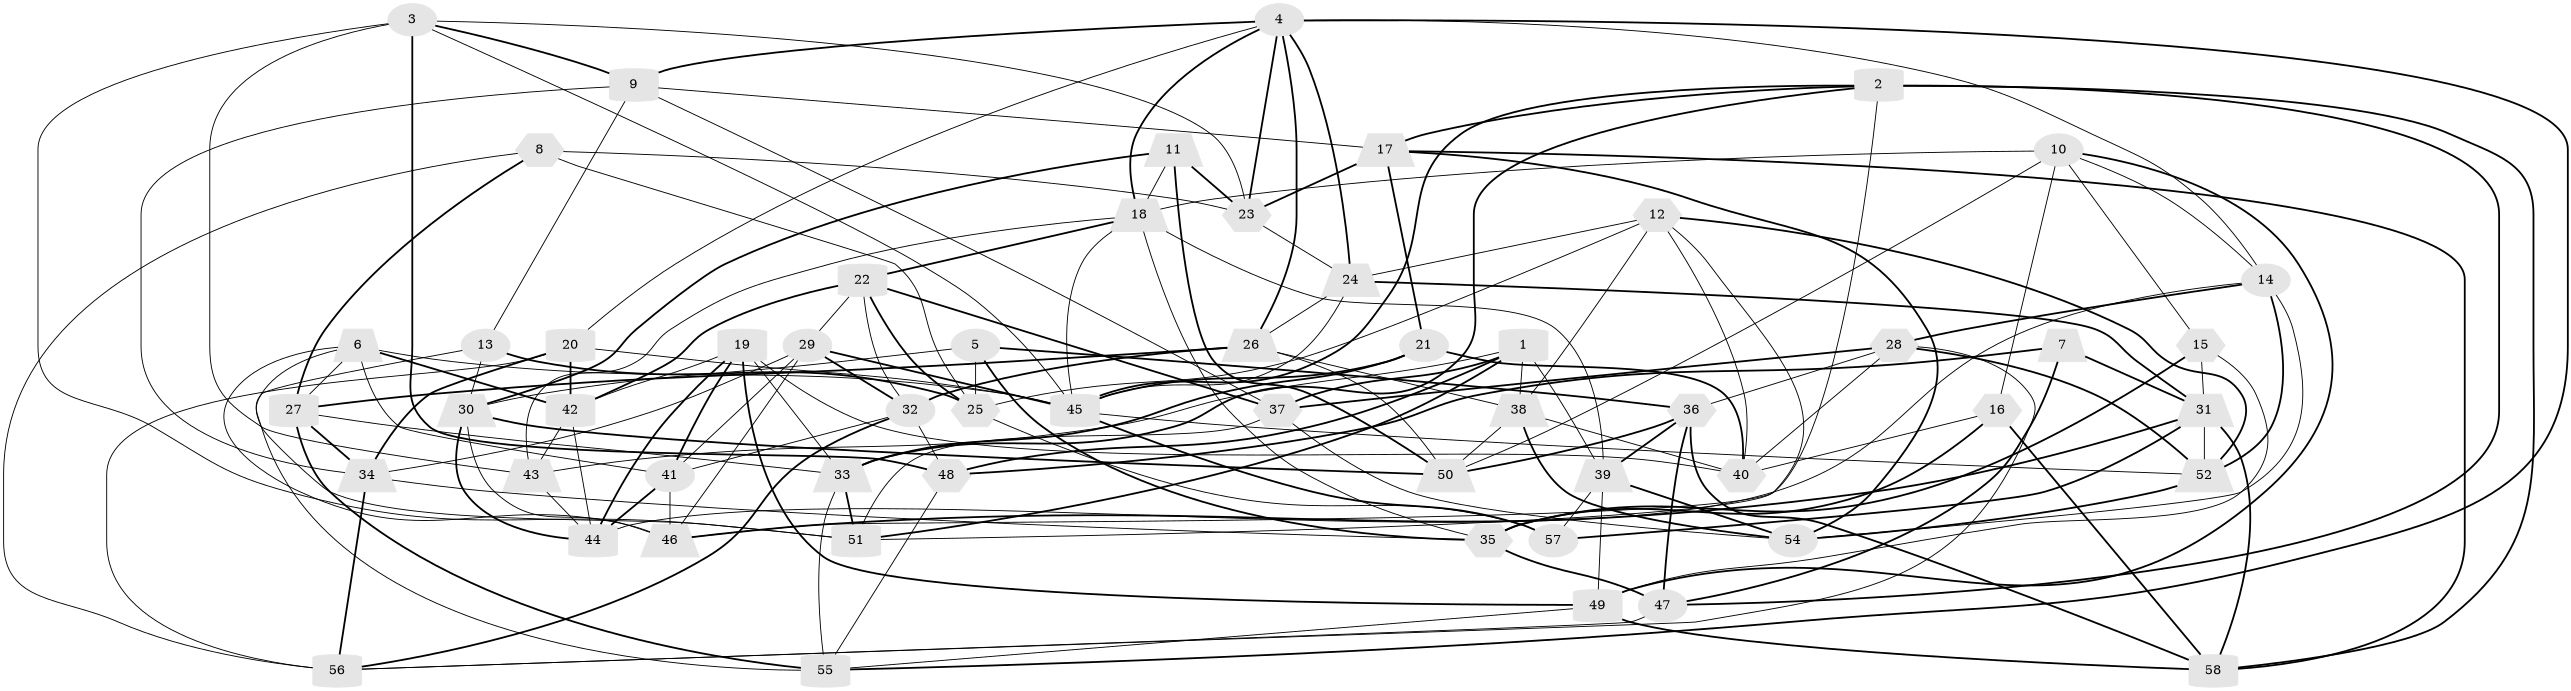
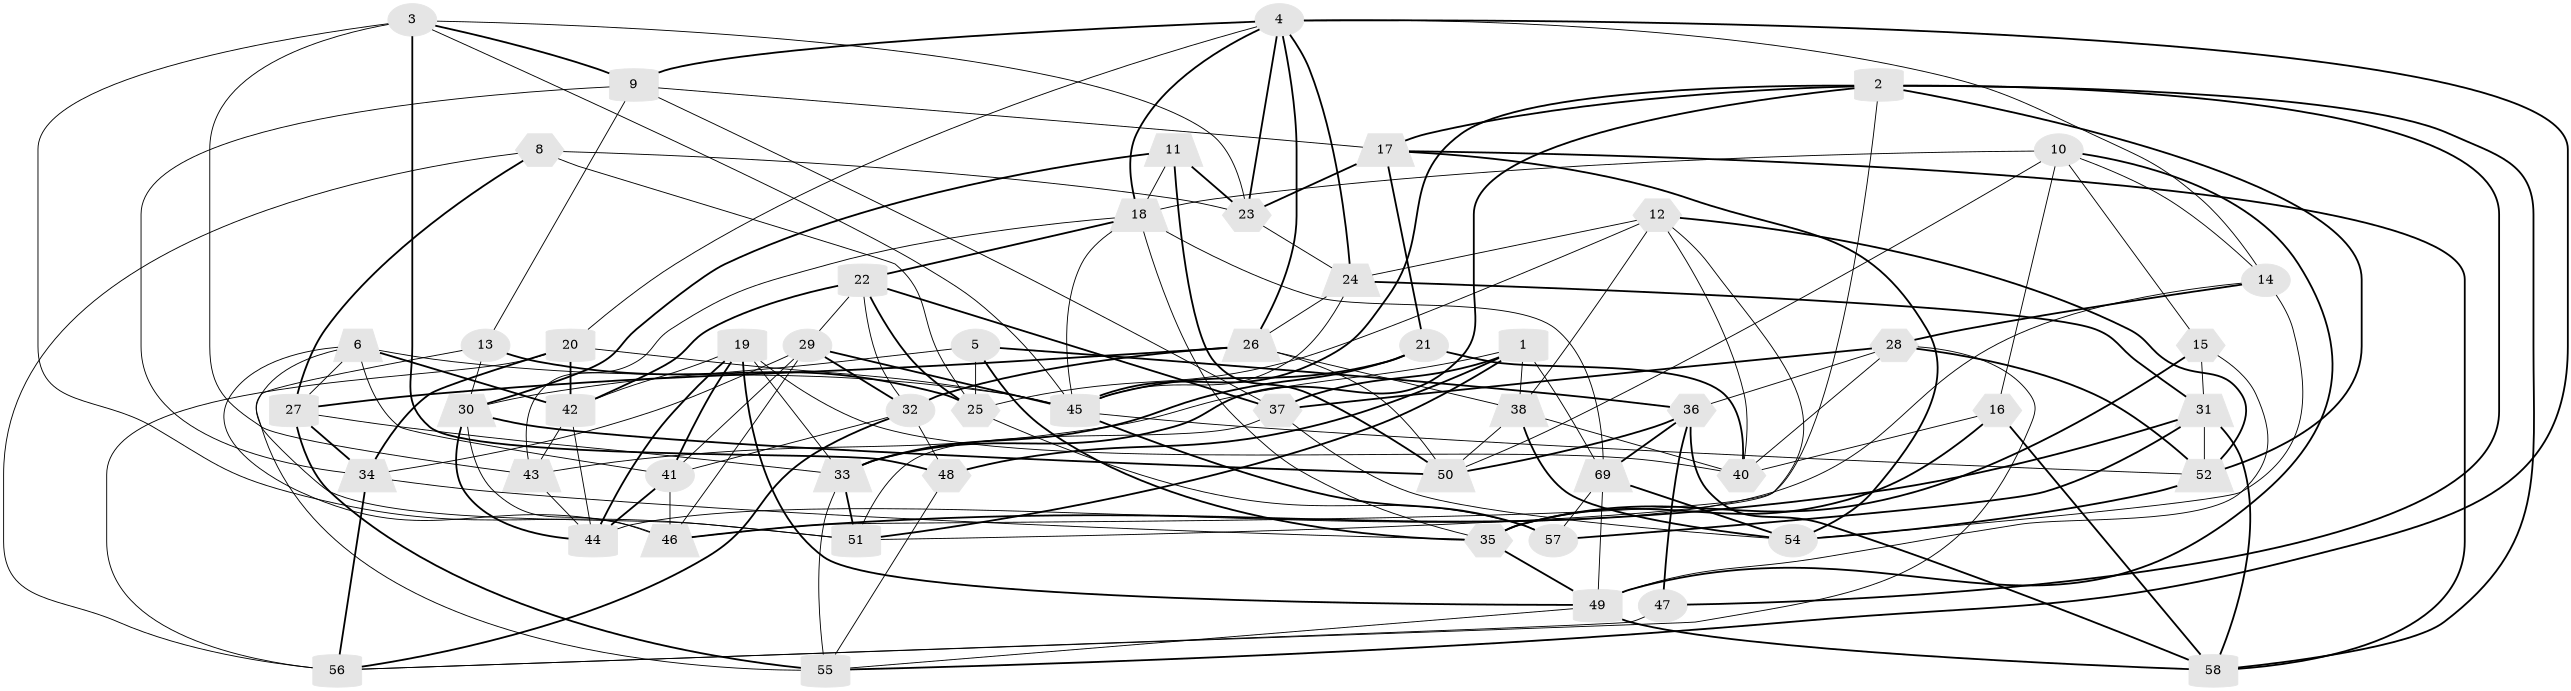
(2062, 345) -> none
(2282, 393) -> (2275, 196)
(1603, 476) -> (1603, 476)
(1575, 573) -> (1539, 571)
